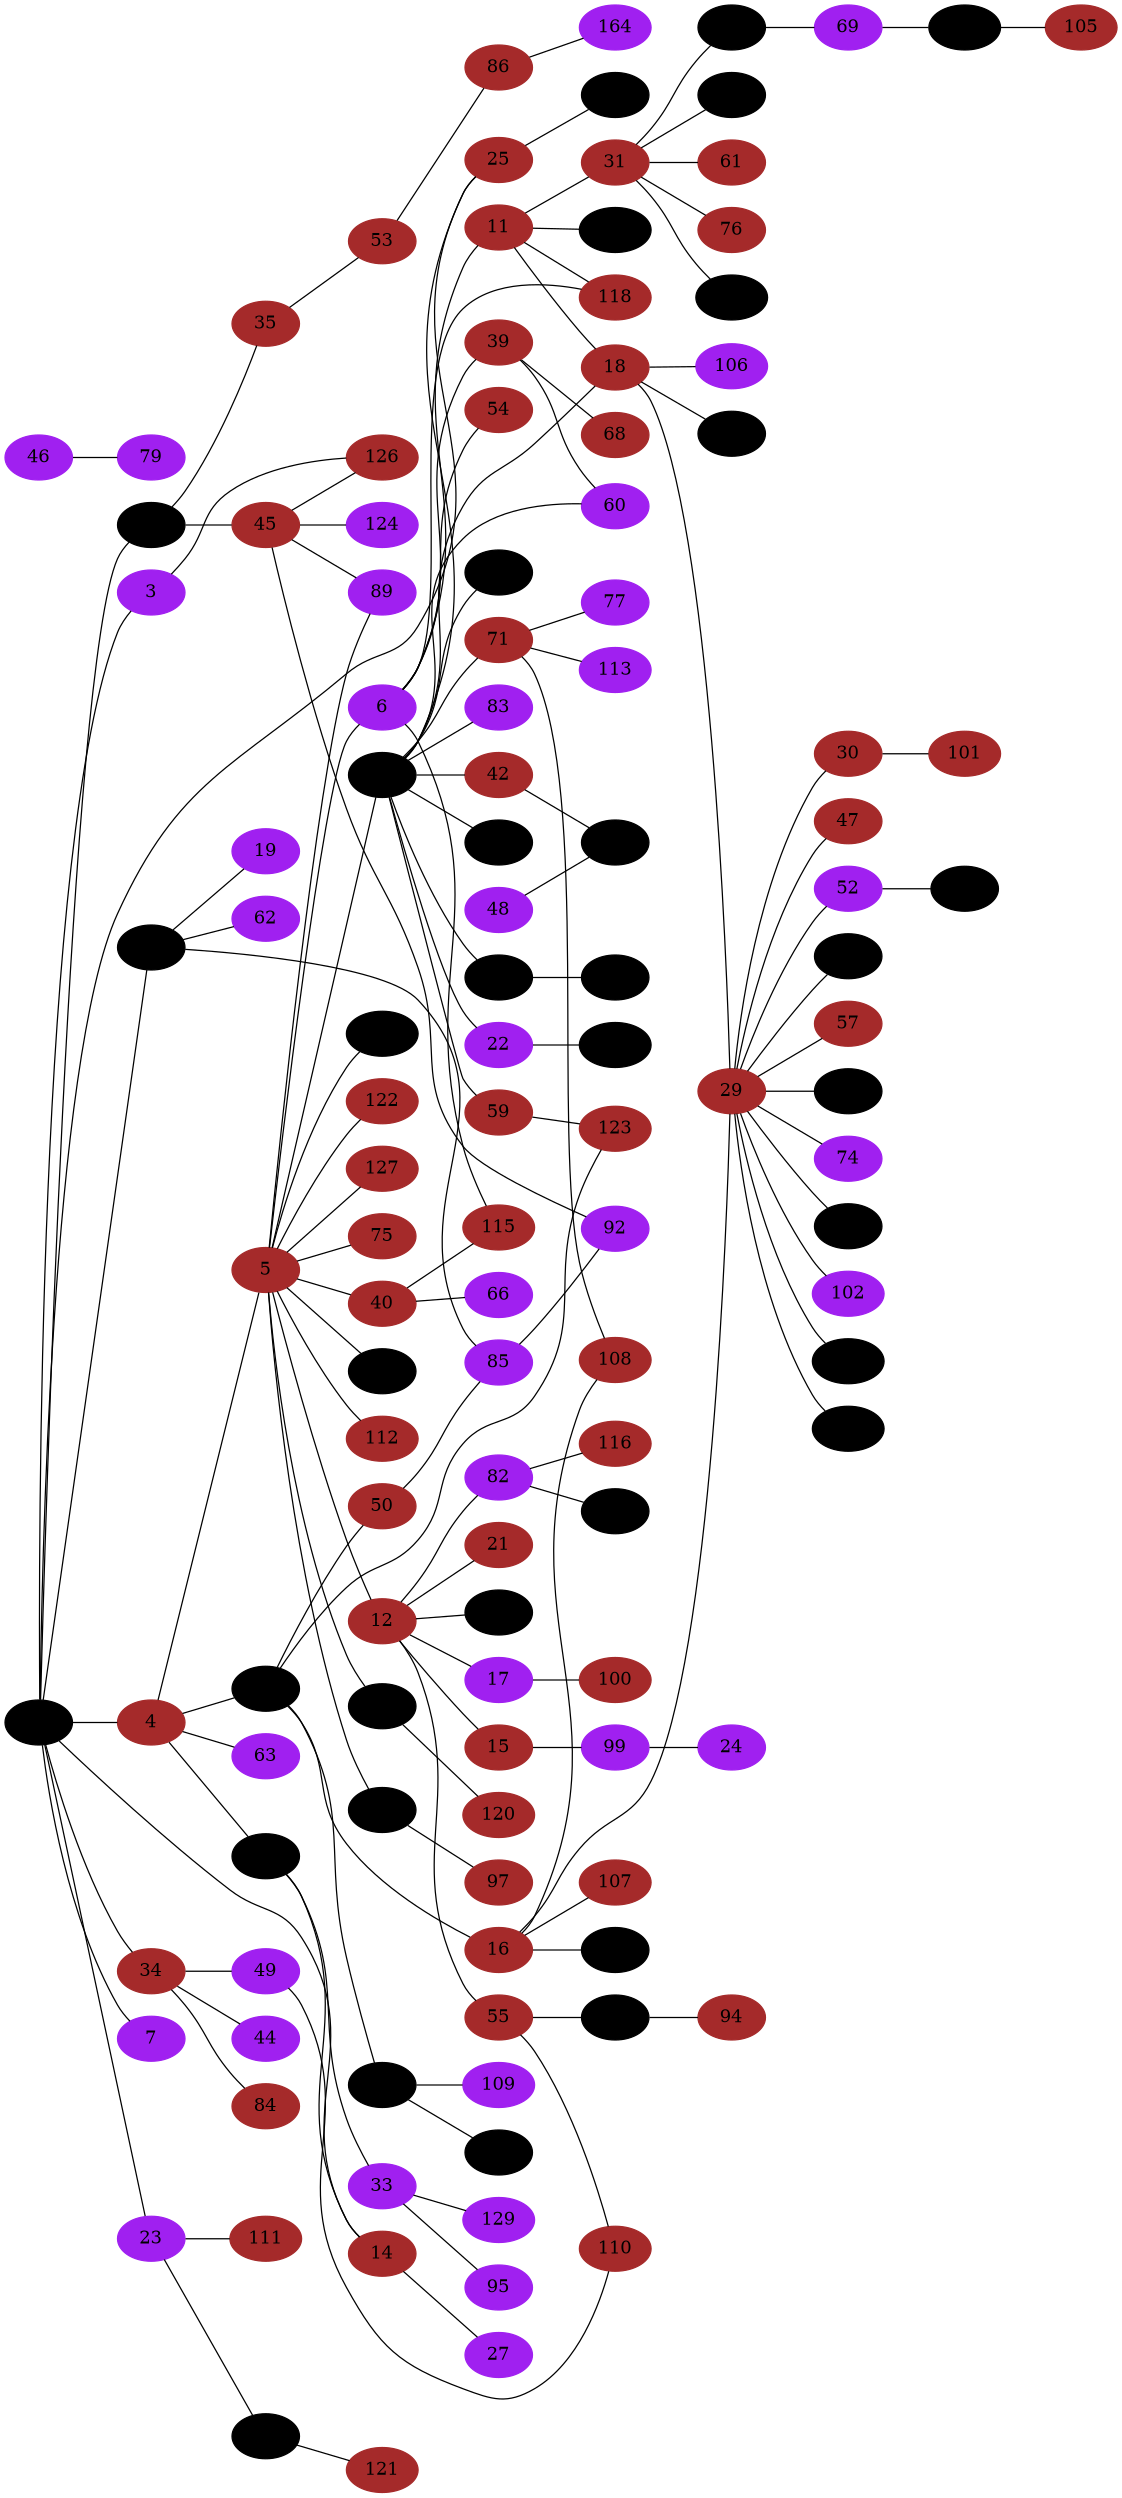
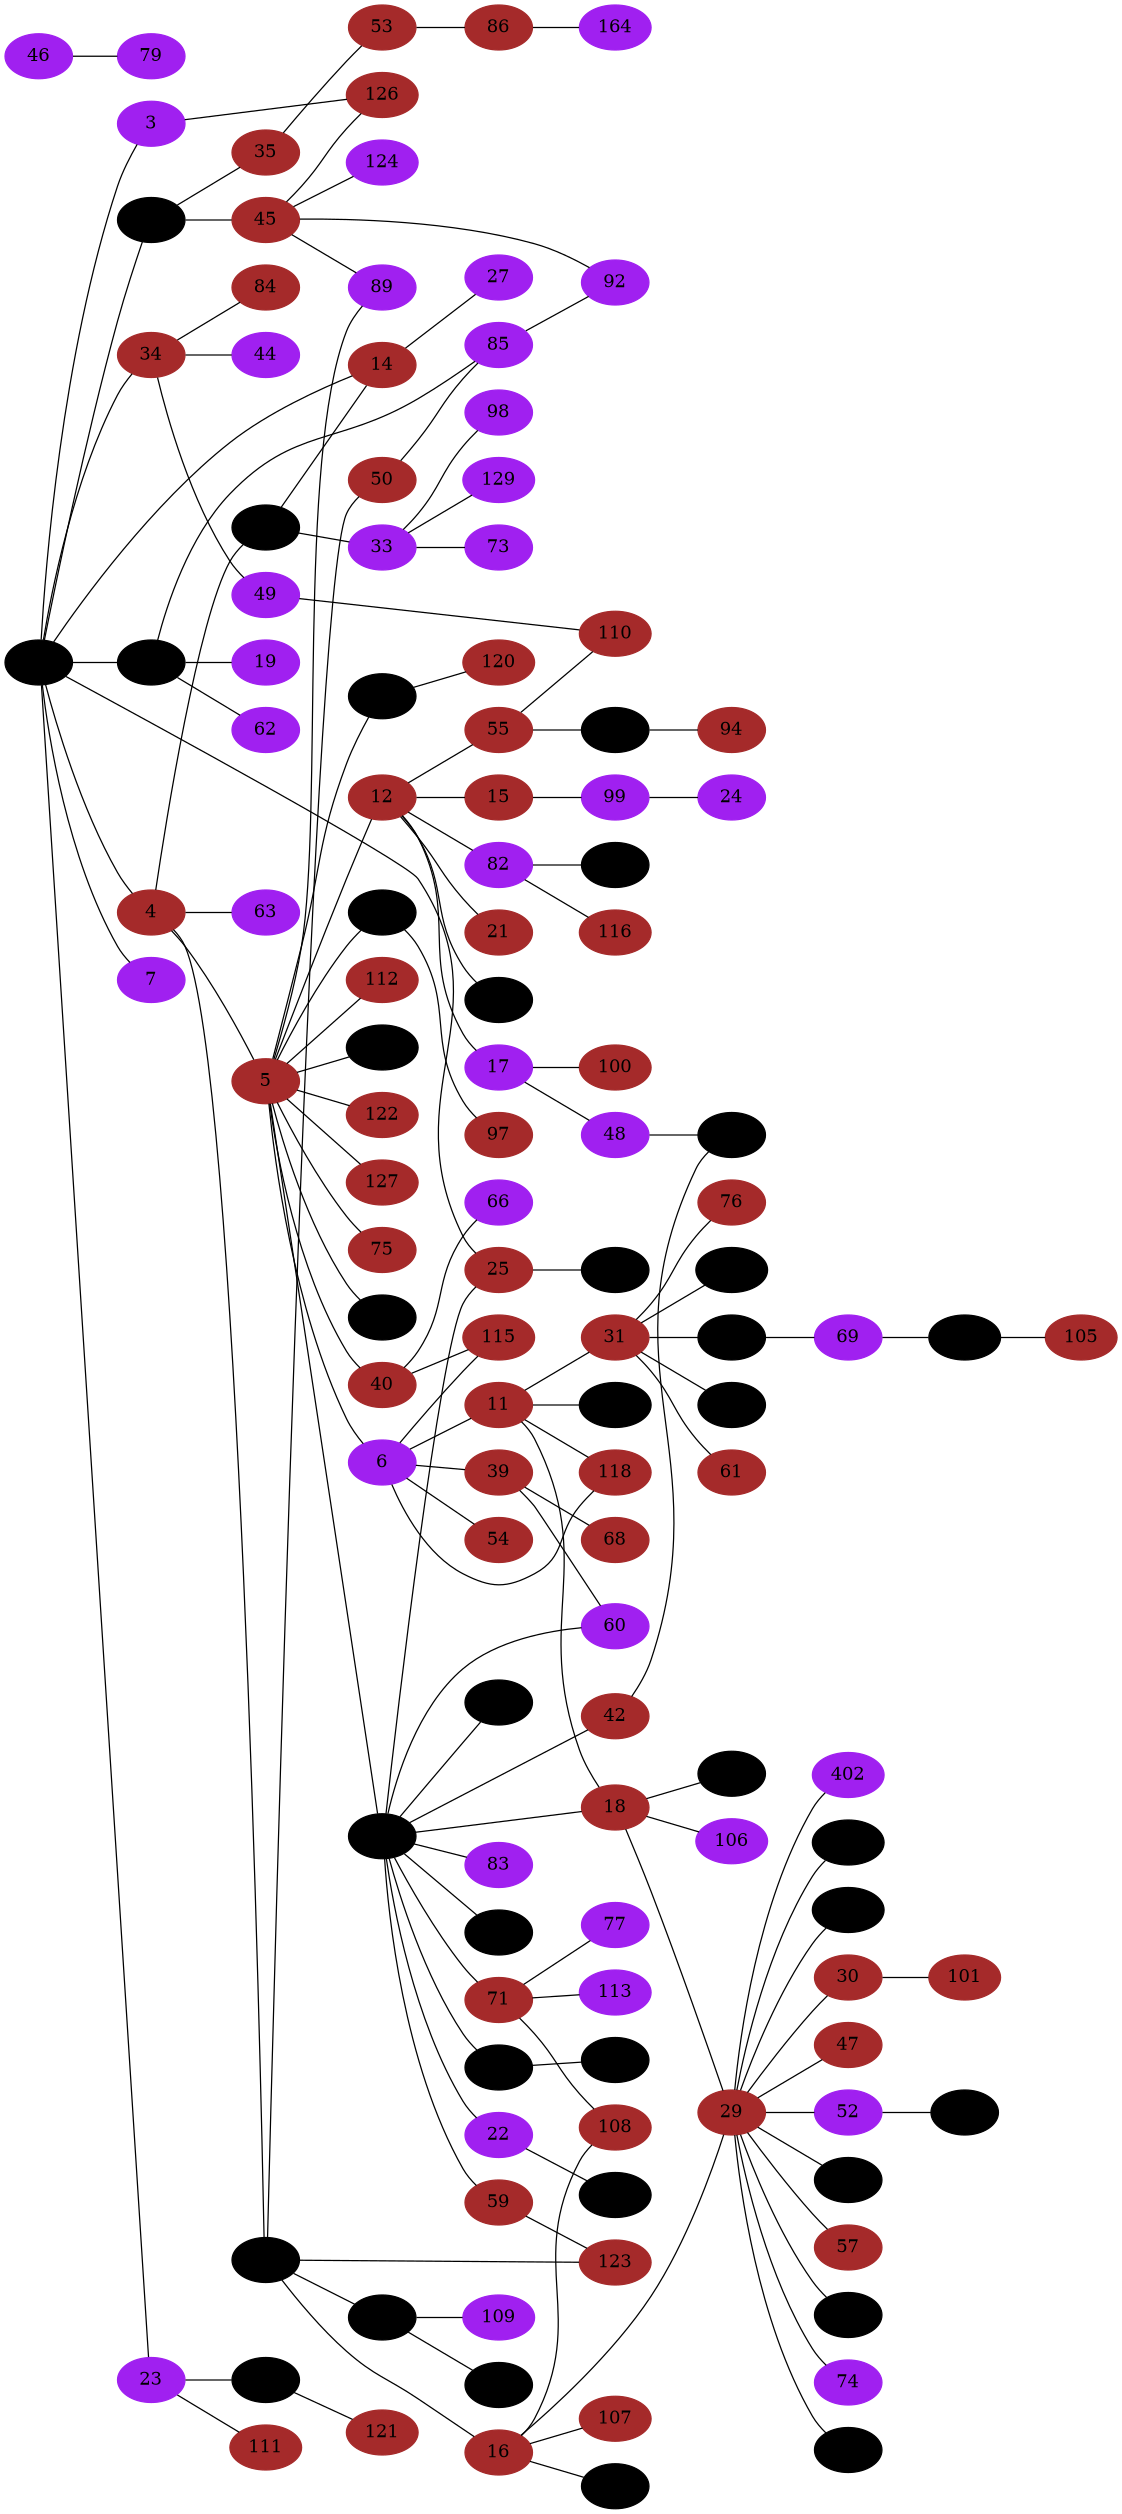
none -> (499, 548)
none -> (557, 1101)
(848, 1294) -> (848, 1775)
(499, 2288) -> (499, 412)
